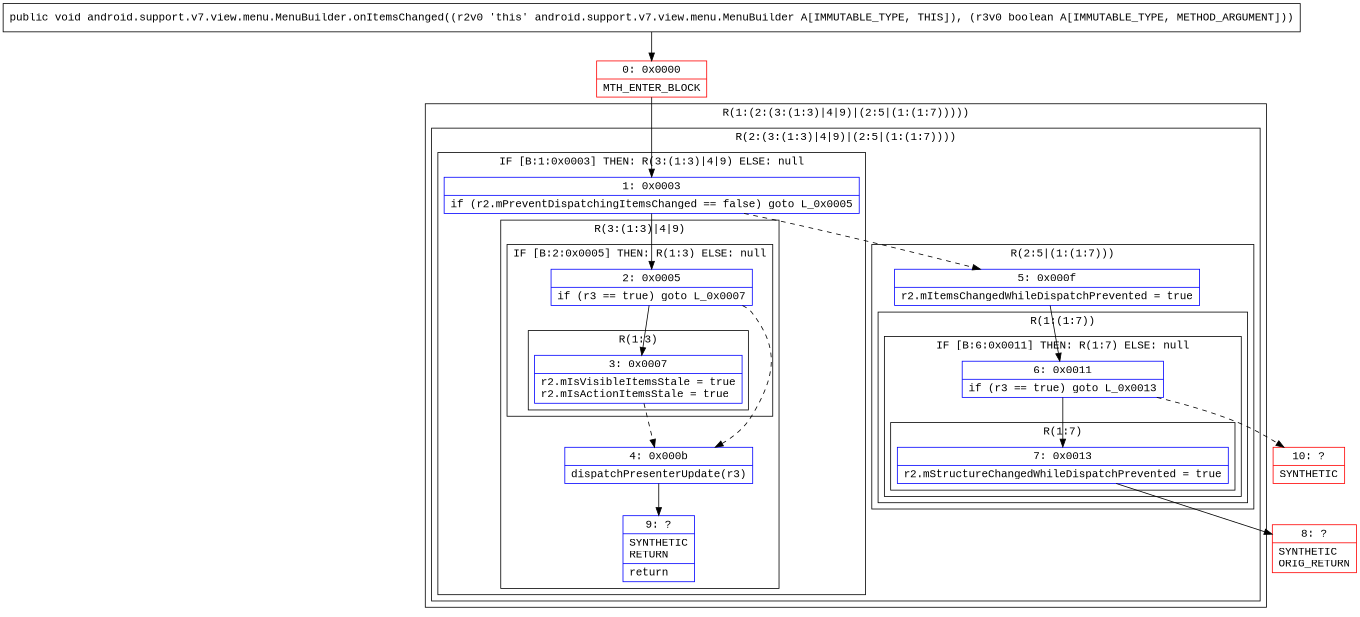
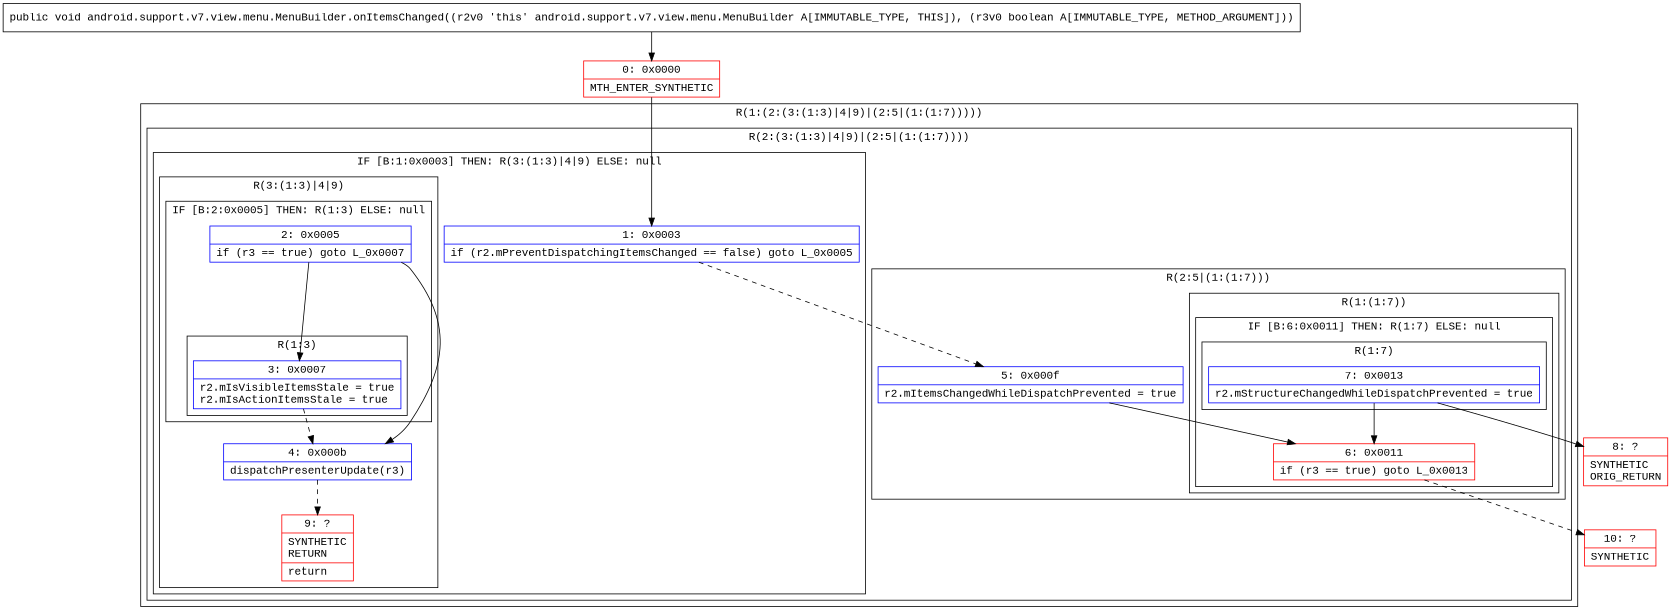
(652, 88) -> (652, 88)
(652, 237) -> none
(1063, 379) -> (1374, 462)
(768, 382) -> (426, 395)
(1063, 417) -> (1374, 419)
(659, 495) -> (318, 493)
(659, 549) -> (318, 548)
